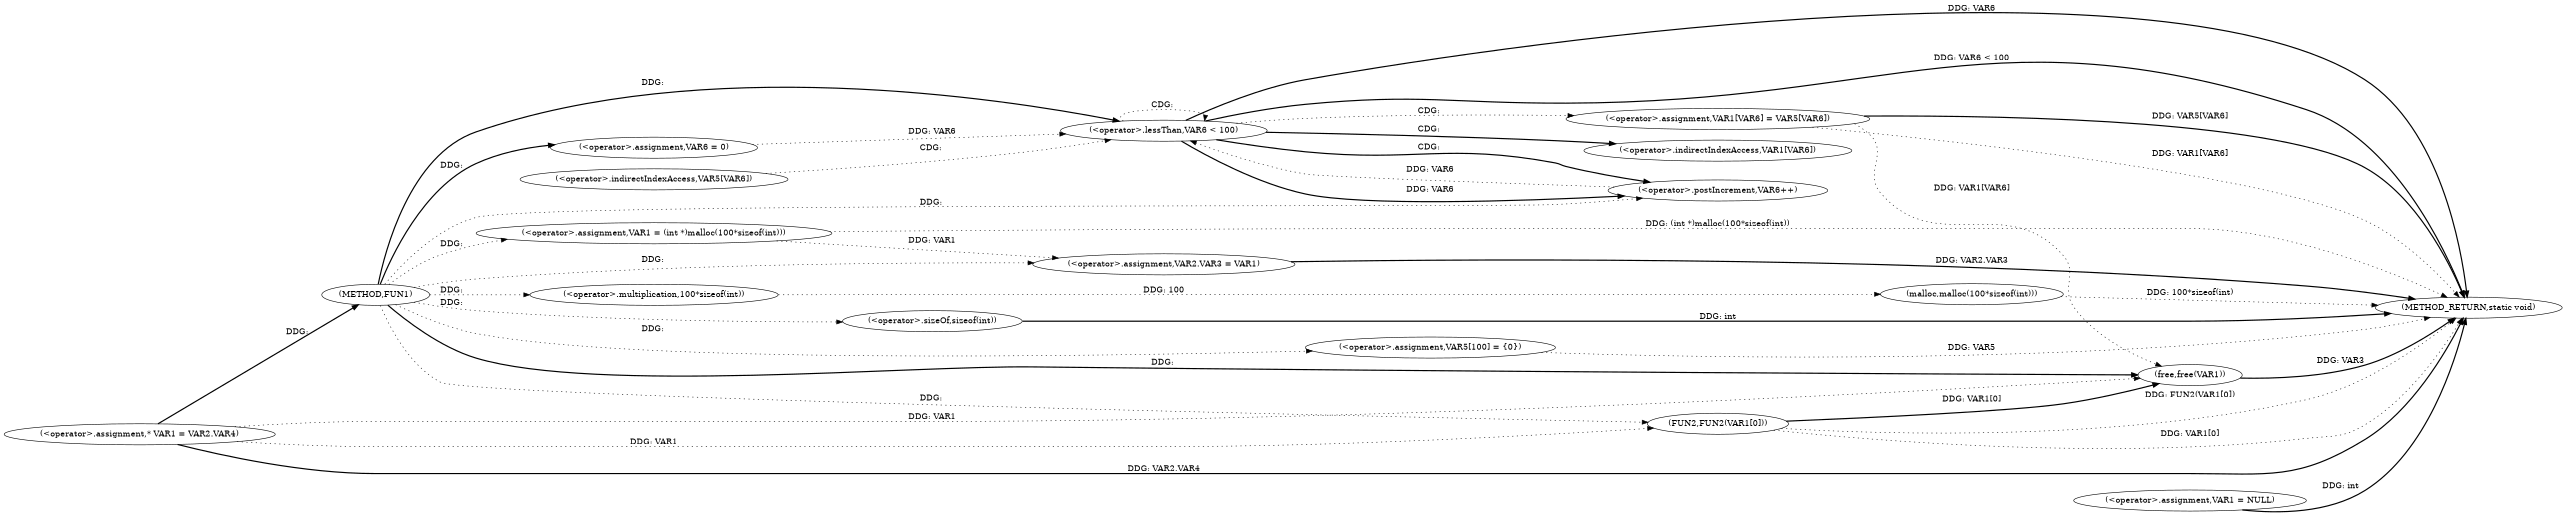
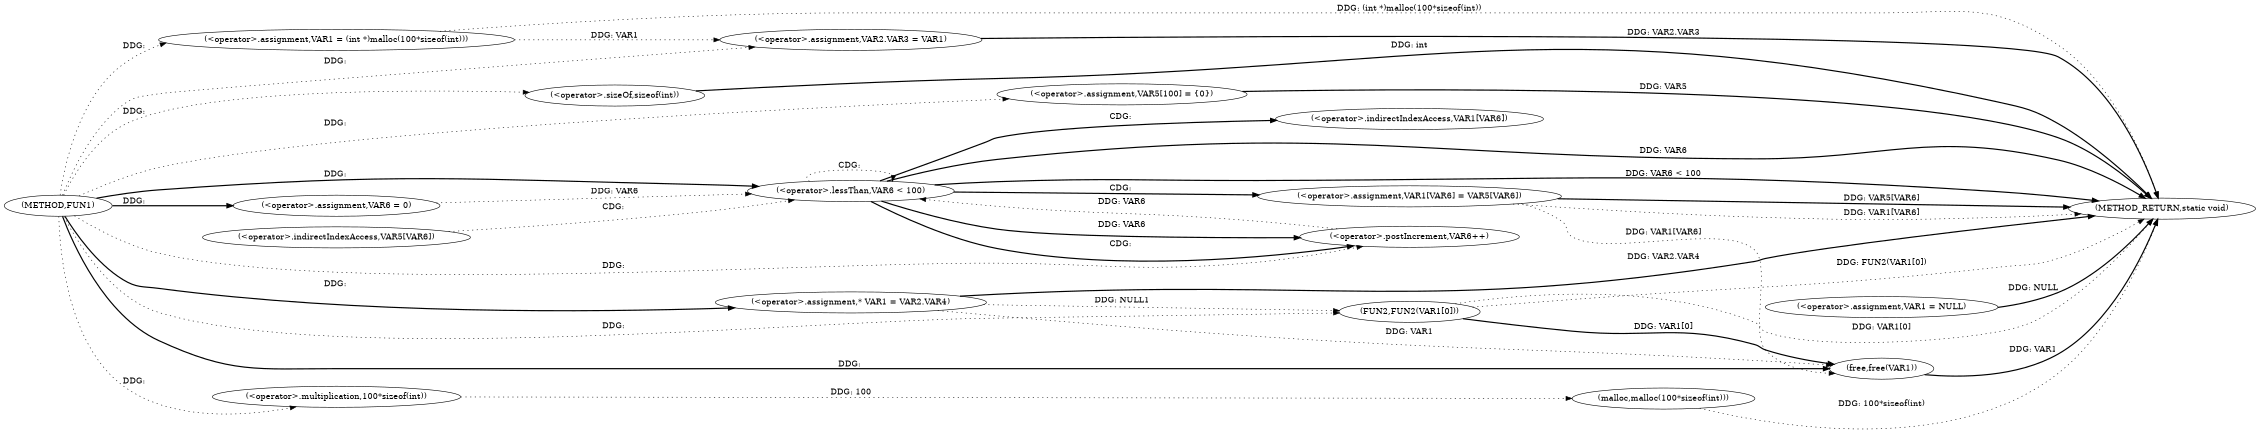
(1402, 116) -> (1103, 193)
(1984, 355) -> (1704, 95)
(2341, 361) -> (2033, 350)
(256, 366) -> (381, 307)
(654, 442) -> (1122, 300)
(2341, 486) -> (2033, 288)
